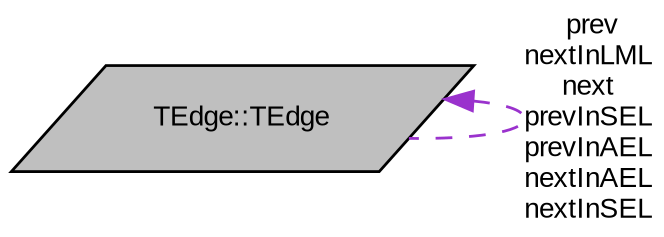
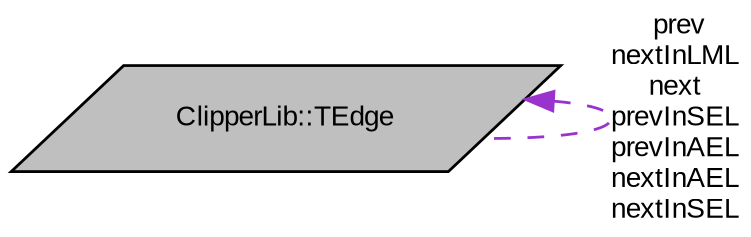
(243, 119) -> (286, 119)
